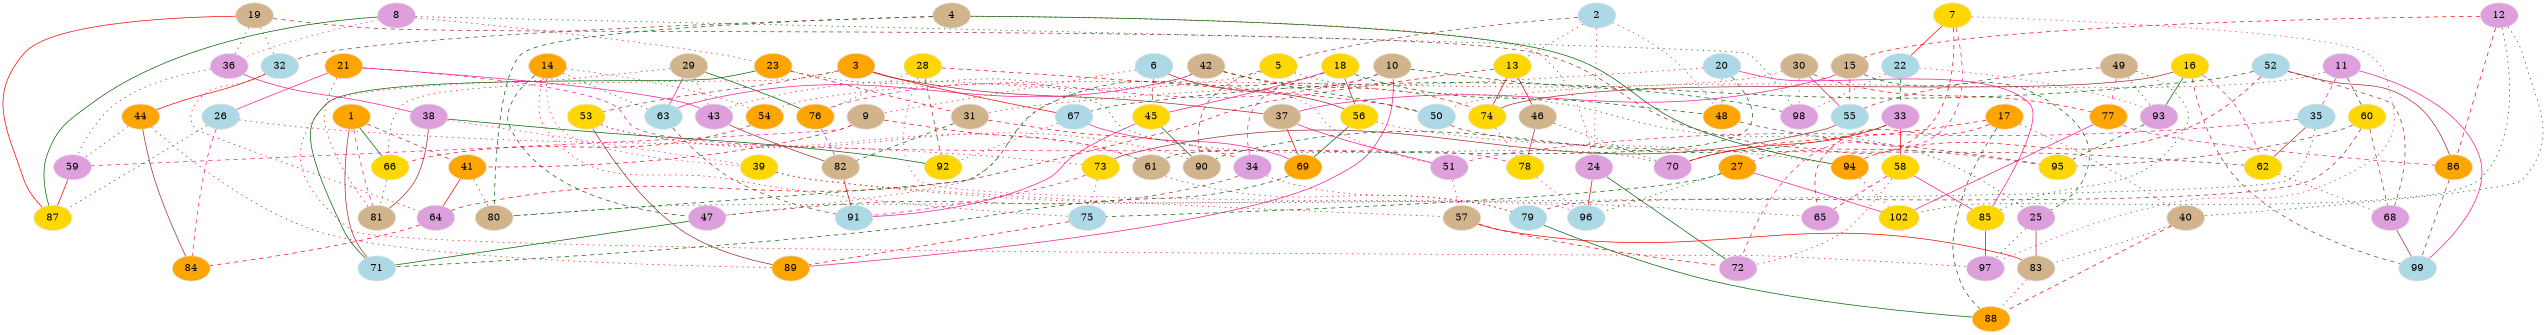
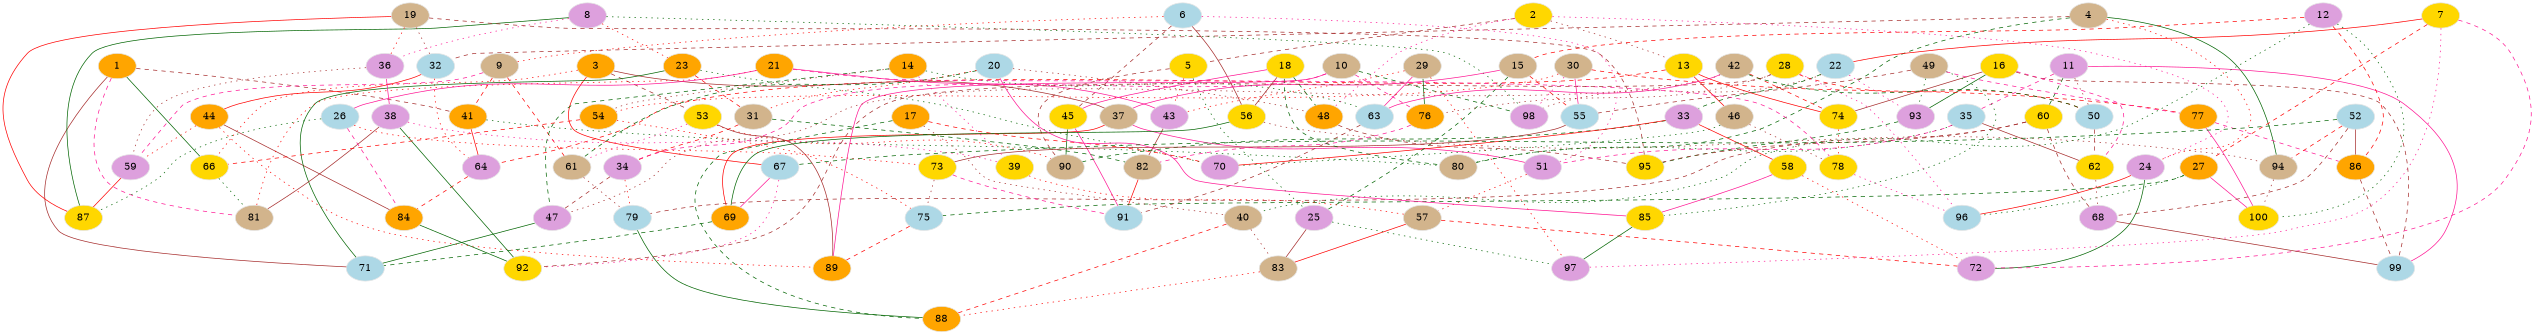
(1597, 15) -> (1533, 15)
(1533, 136) -> (1777, 138)
(1850, 167) -> (2278, 167)
(759, 184) -> (836, 167)
(1820, 218) -> none
(1899, 218) -> (2259, 218)
none -> (452, 239)
